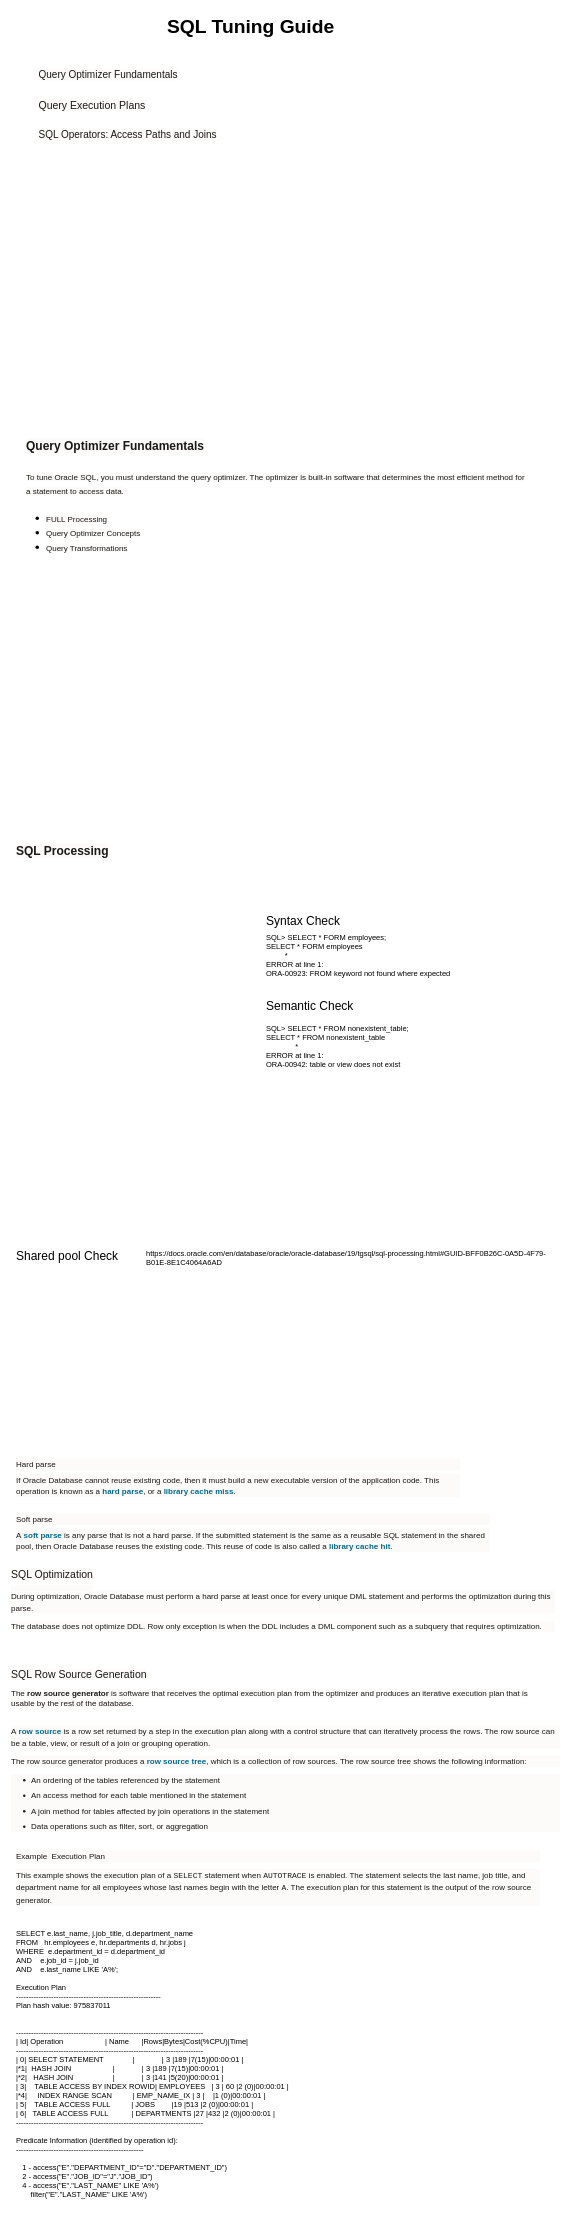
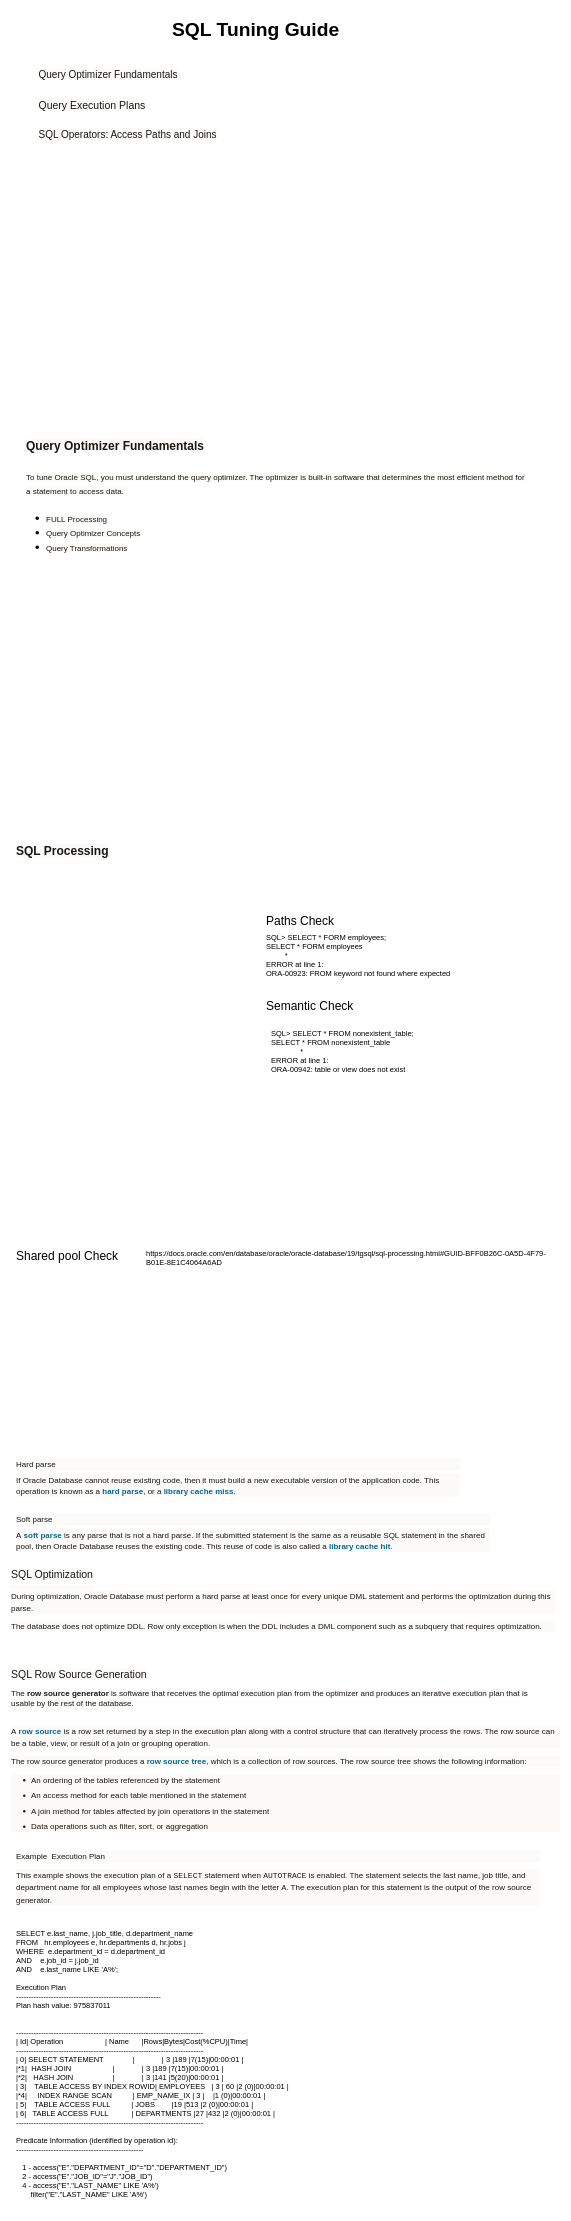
(255, 28) -> (260, 30)
(305, 921) -> (302, 921)
(343, 1048) -> (348, 1053)
